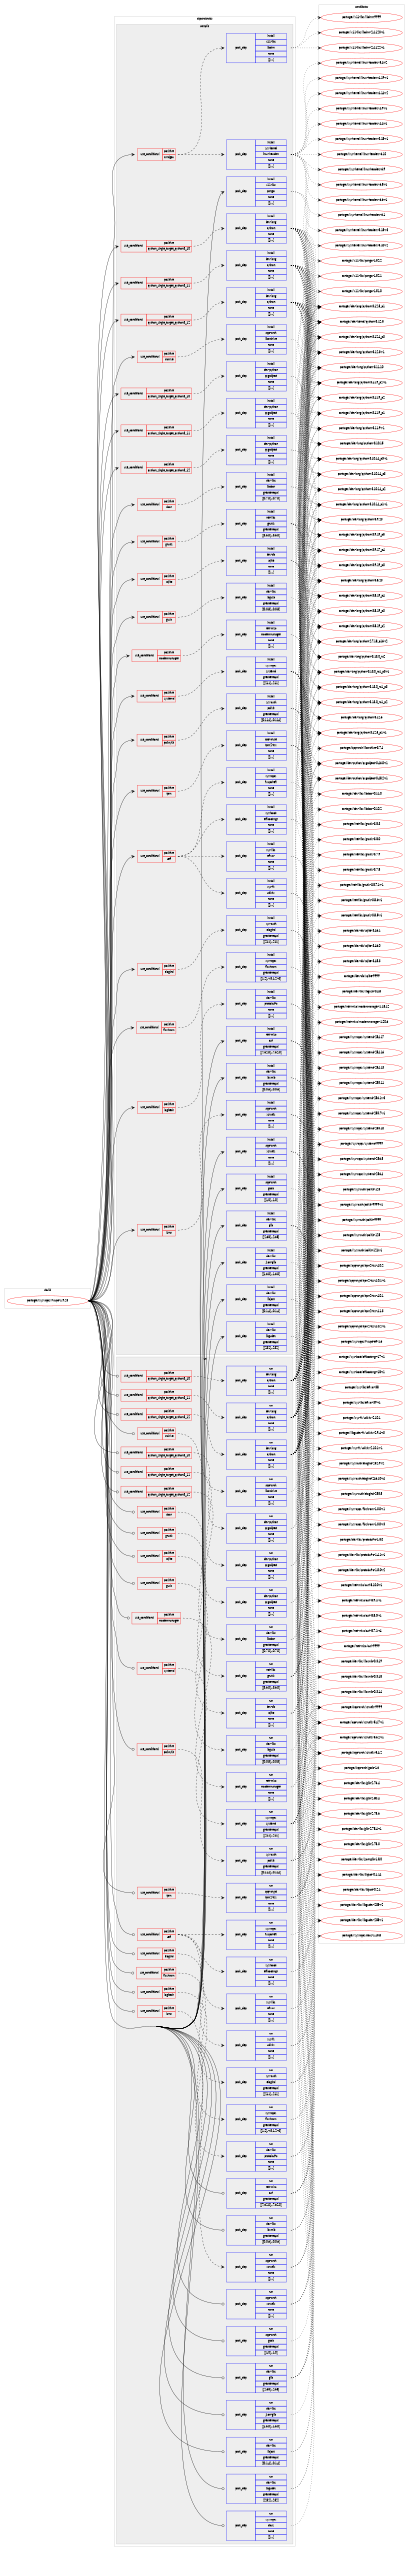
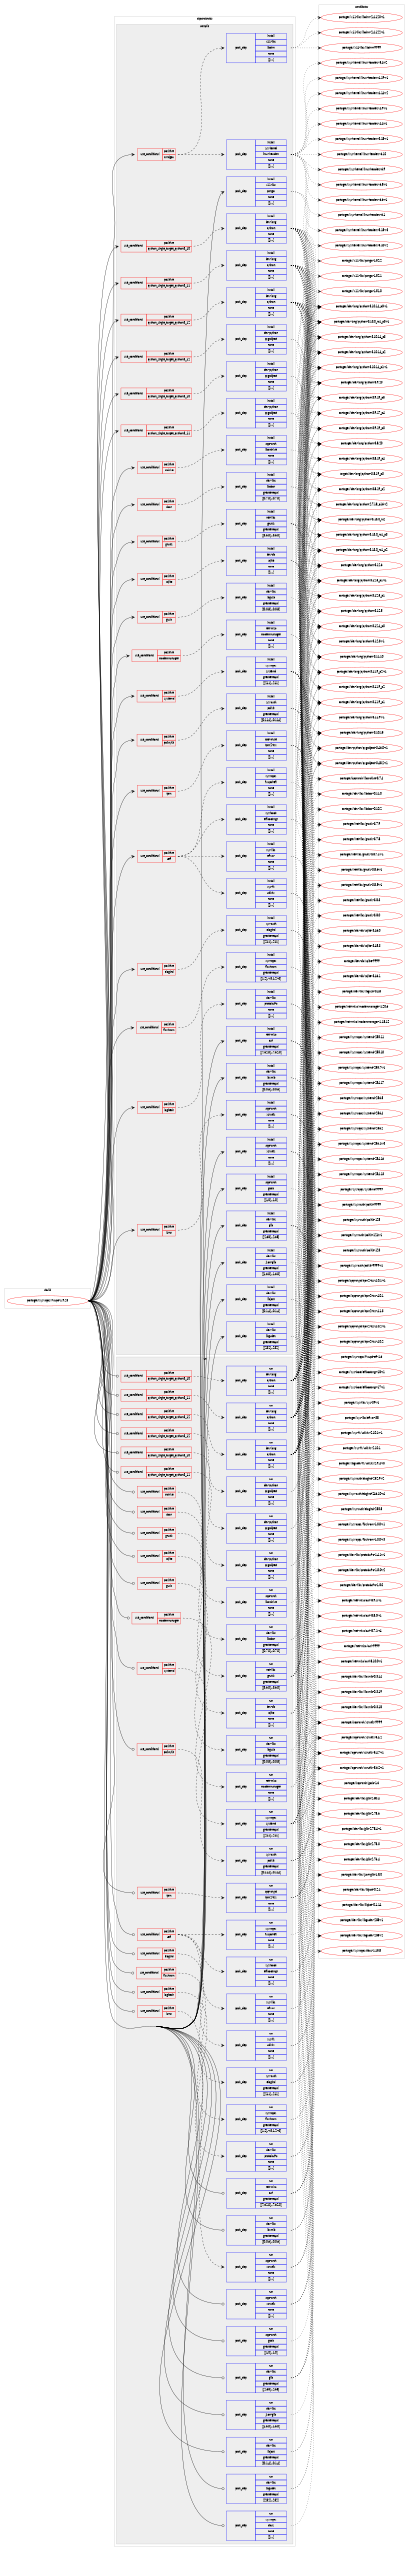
(362, 322) -> (362, 611)
(362, 611) -> (362, 474)
none -> (362, 1129)
(362, 1403) -> (362, 1403)
